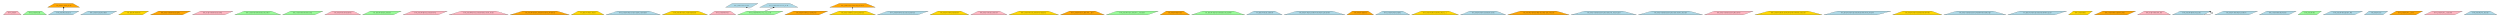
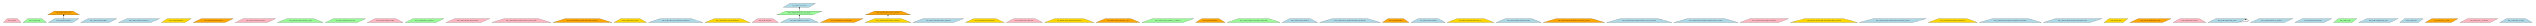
(752, 9) -> (799, 10)
(769, 9) -> (799, 17)
none -> (139, 21)
